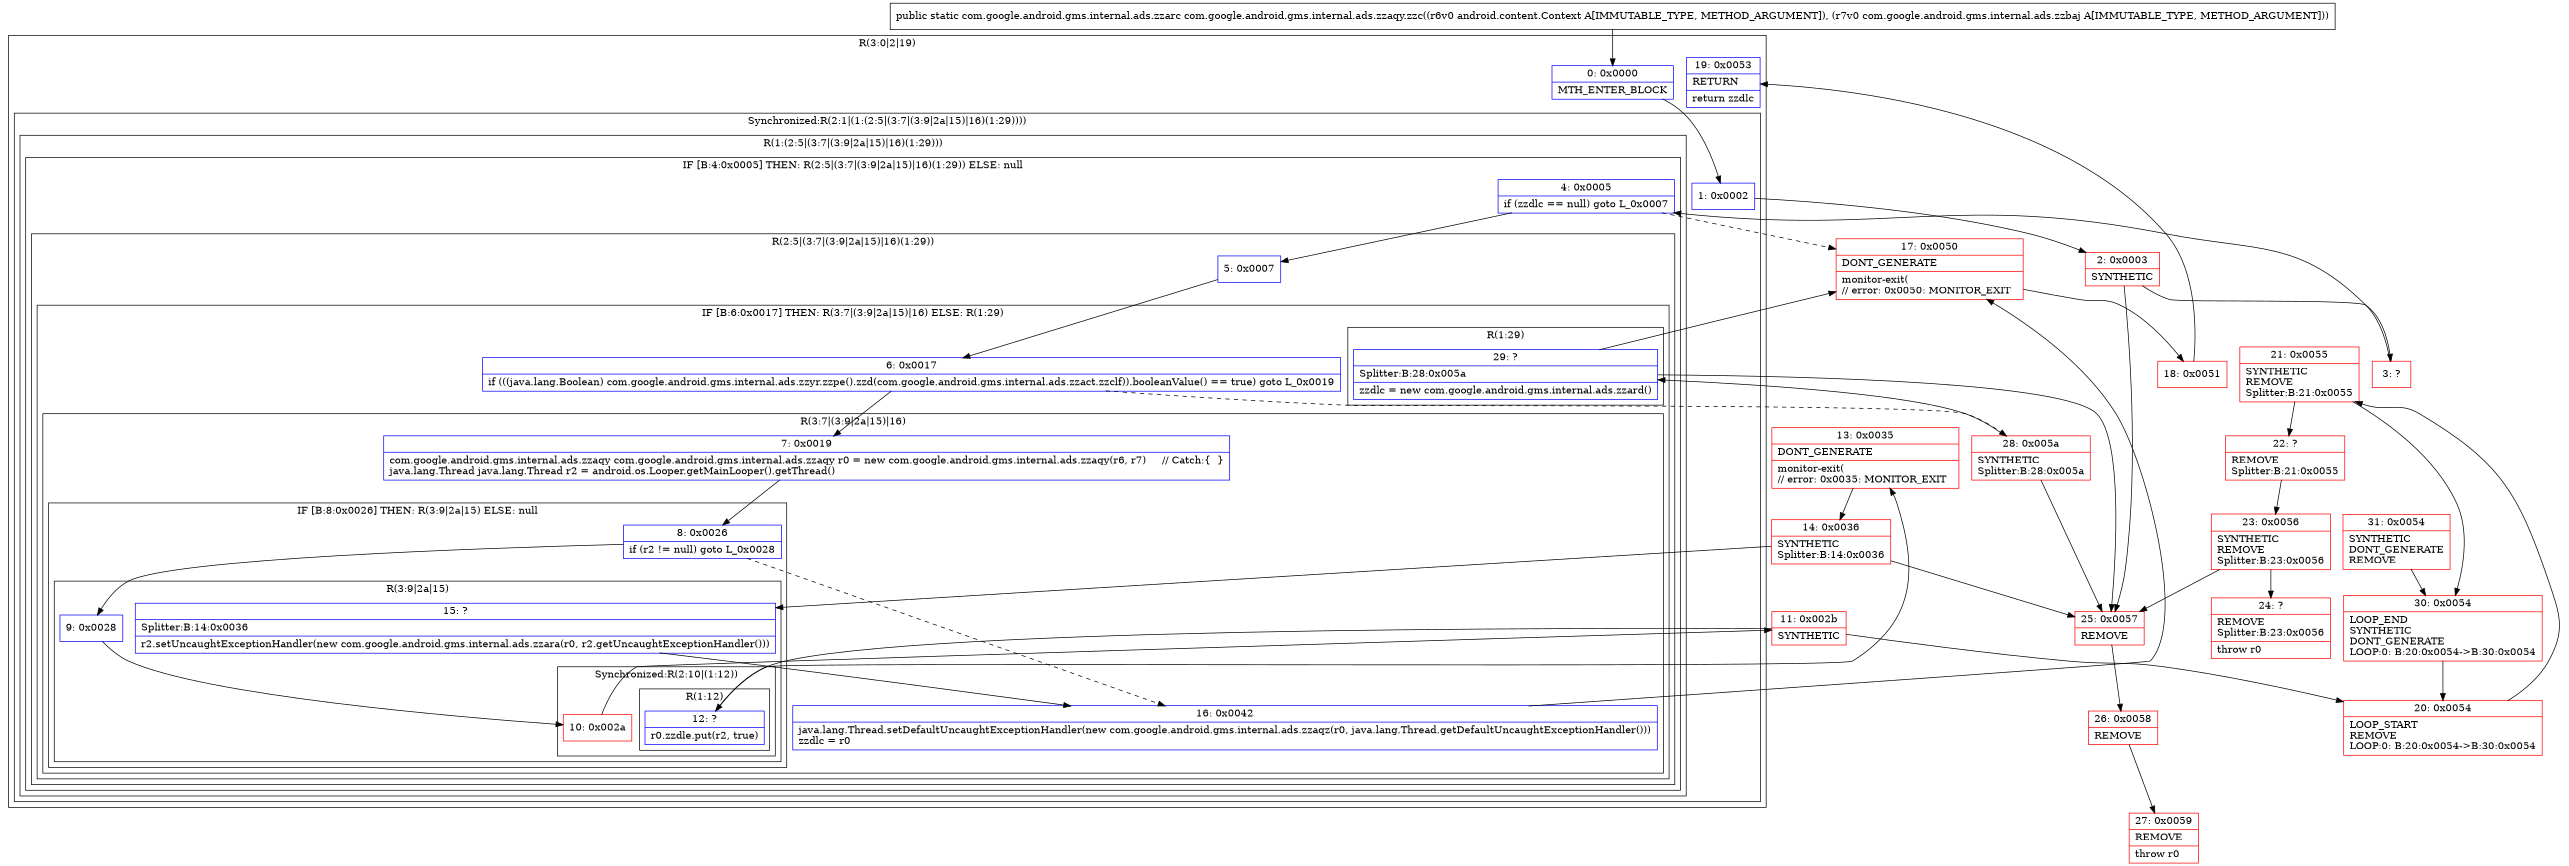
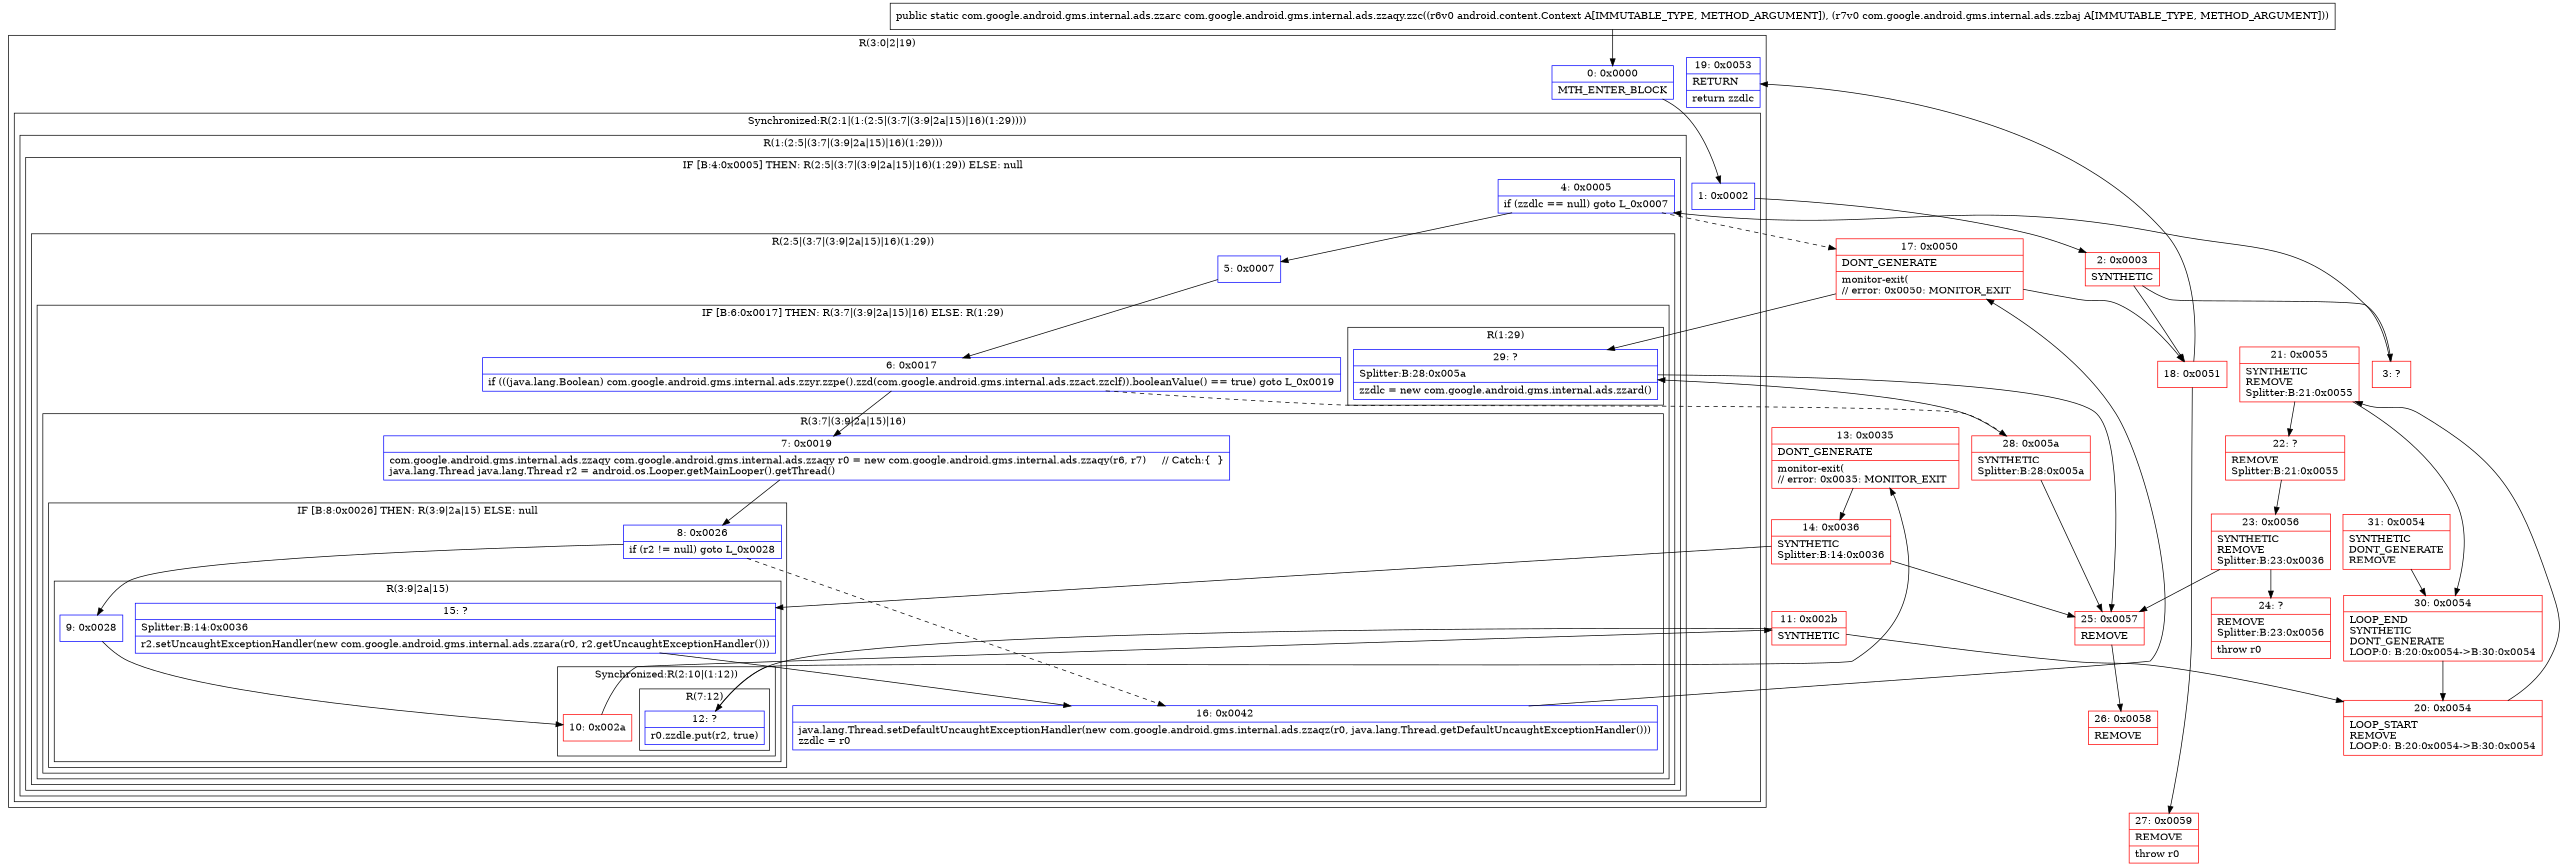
(1714, 322) -> (1725, 321)
(2132, 430) -> (2158, 320)
(2271, 561) -> (2271, 561)
(705, 697) -> (705, 697)
(2141, 775) -> (2192, 598)
